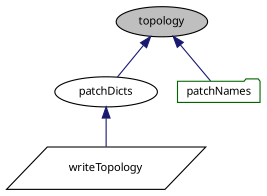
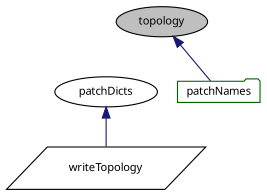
(130, 61) -> none
